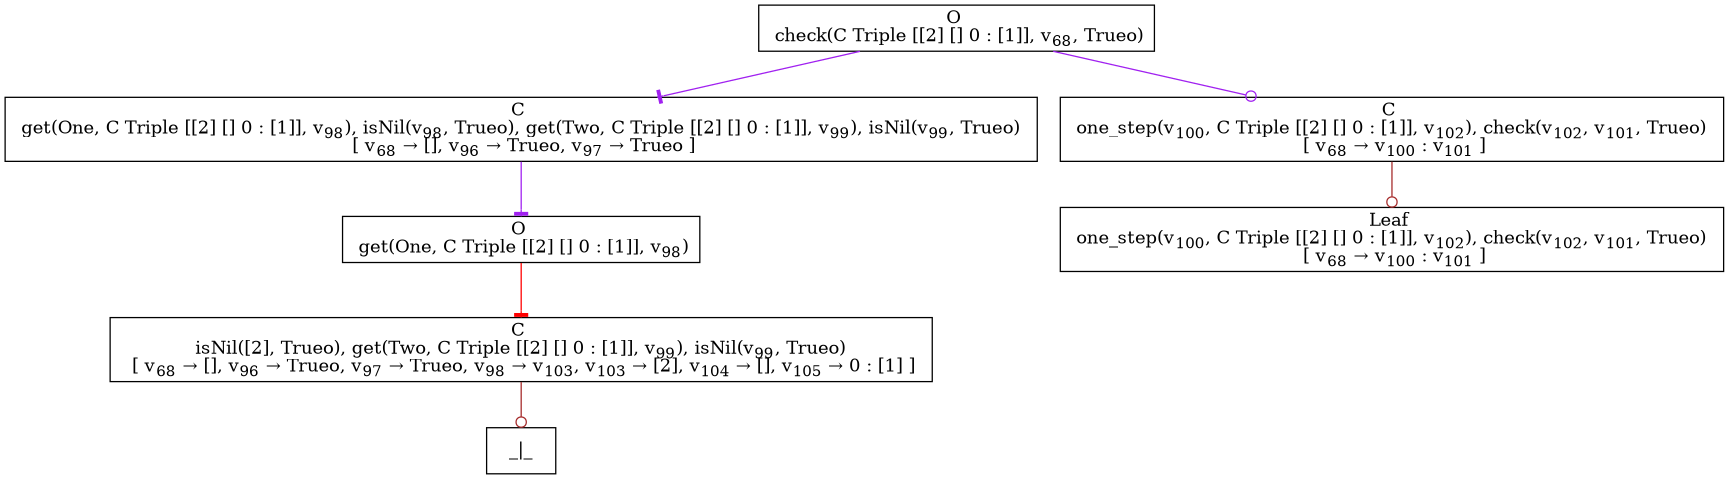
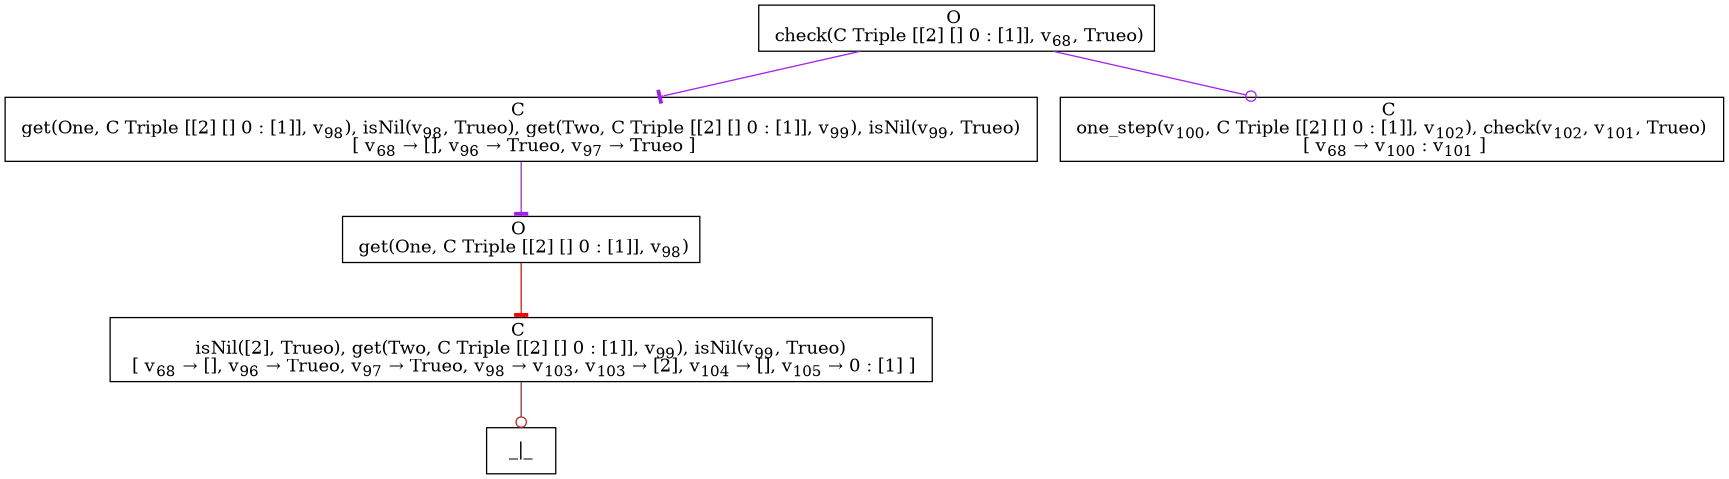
(1392, 239) -> none
